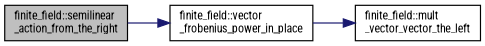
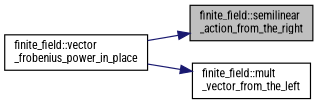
(143, 23) -> (163, 38)
(418, 23) -> (251, 81)
